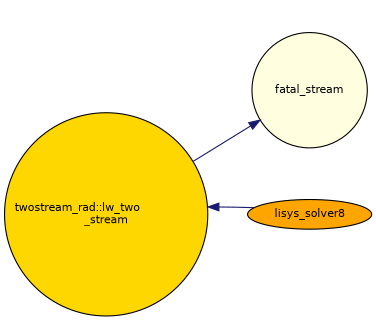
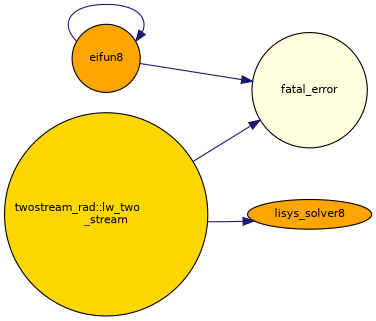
none -> (106, 58)
(310, 90) -> (310, 90)
(237, 207) -> (225, 222)
